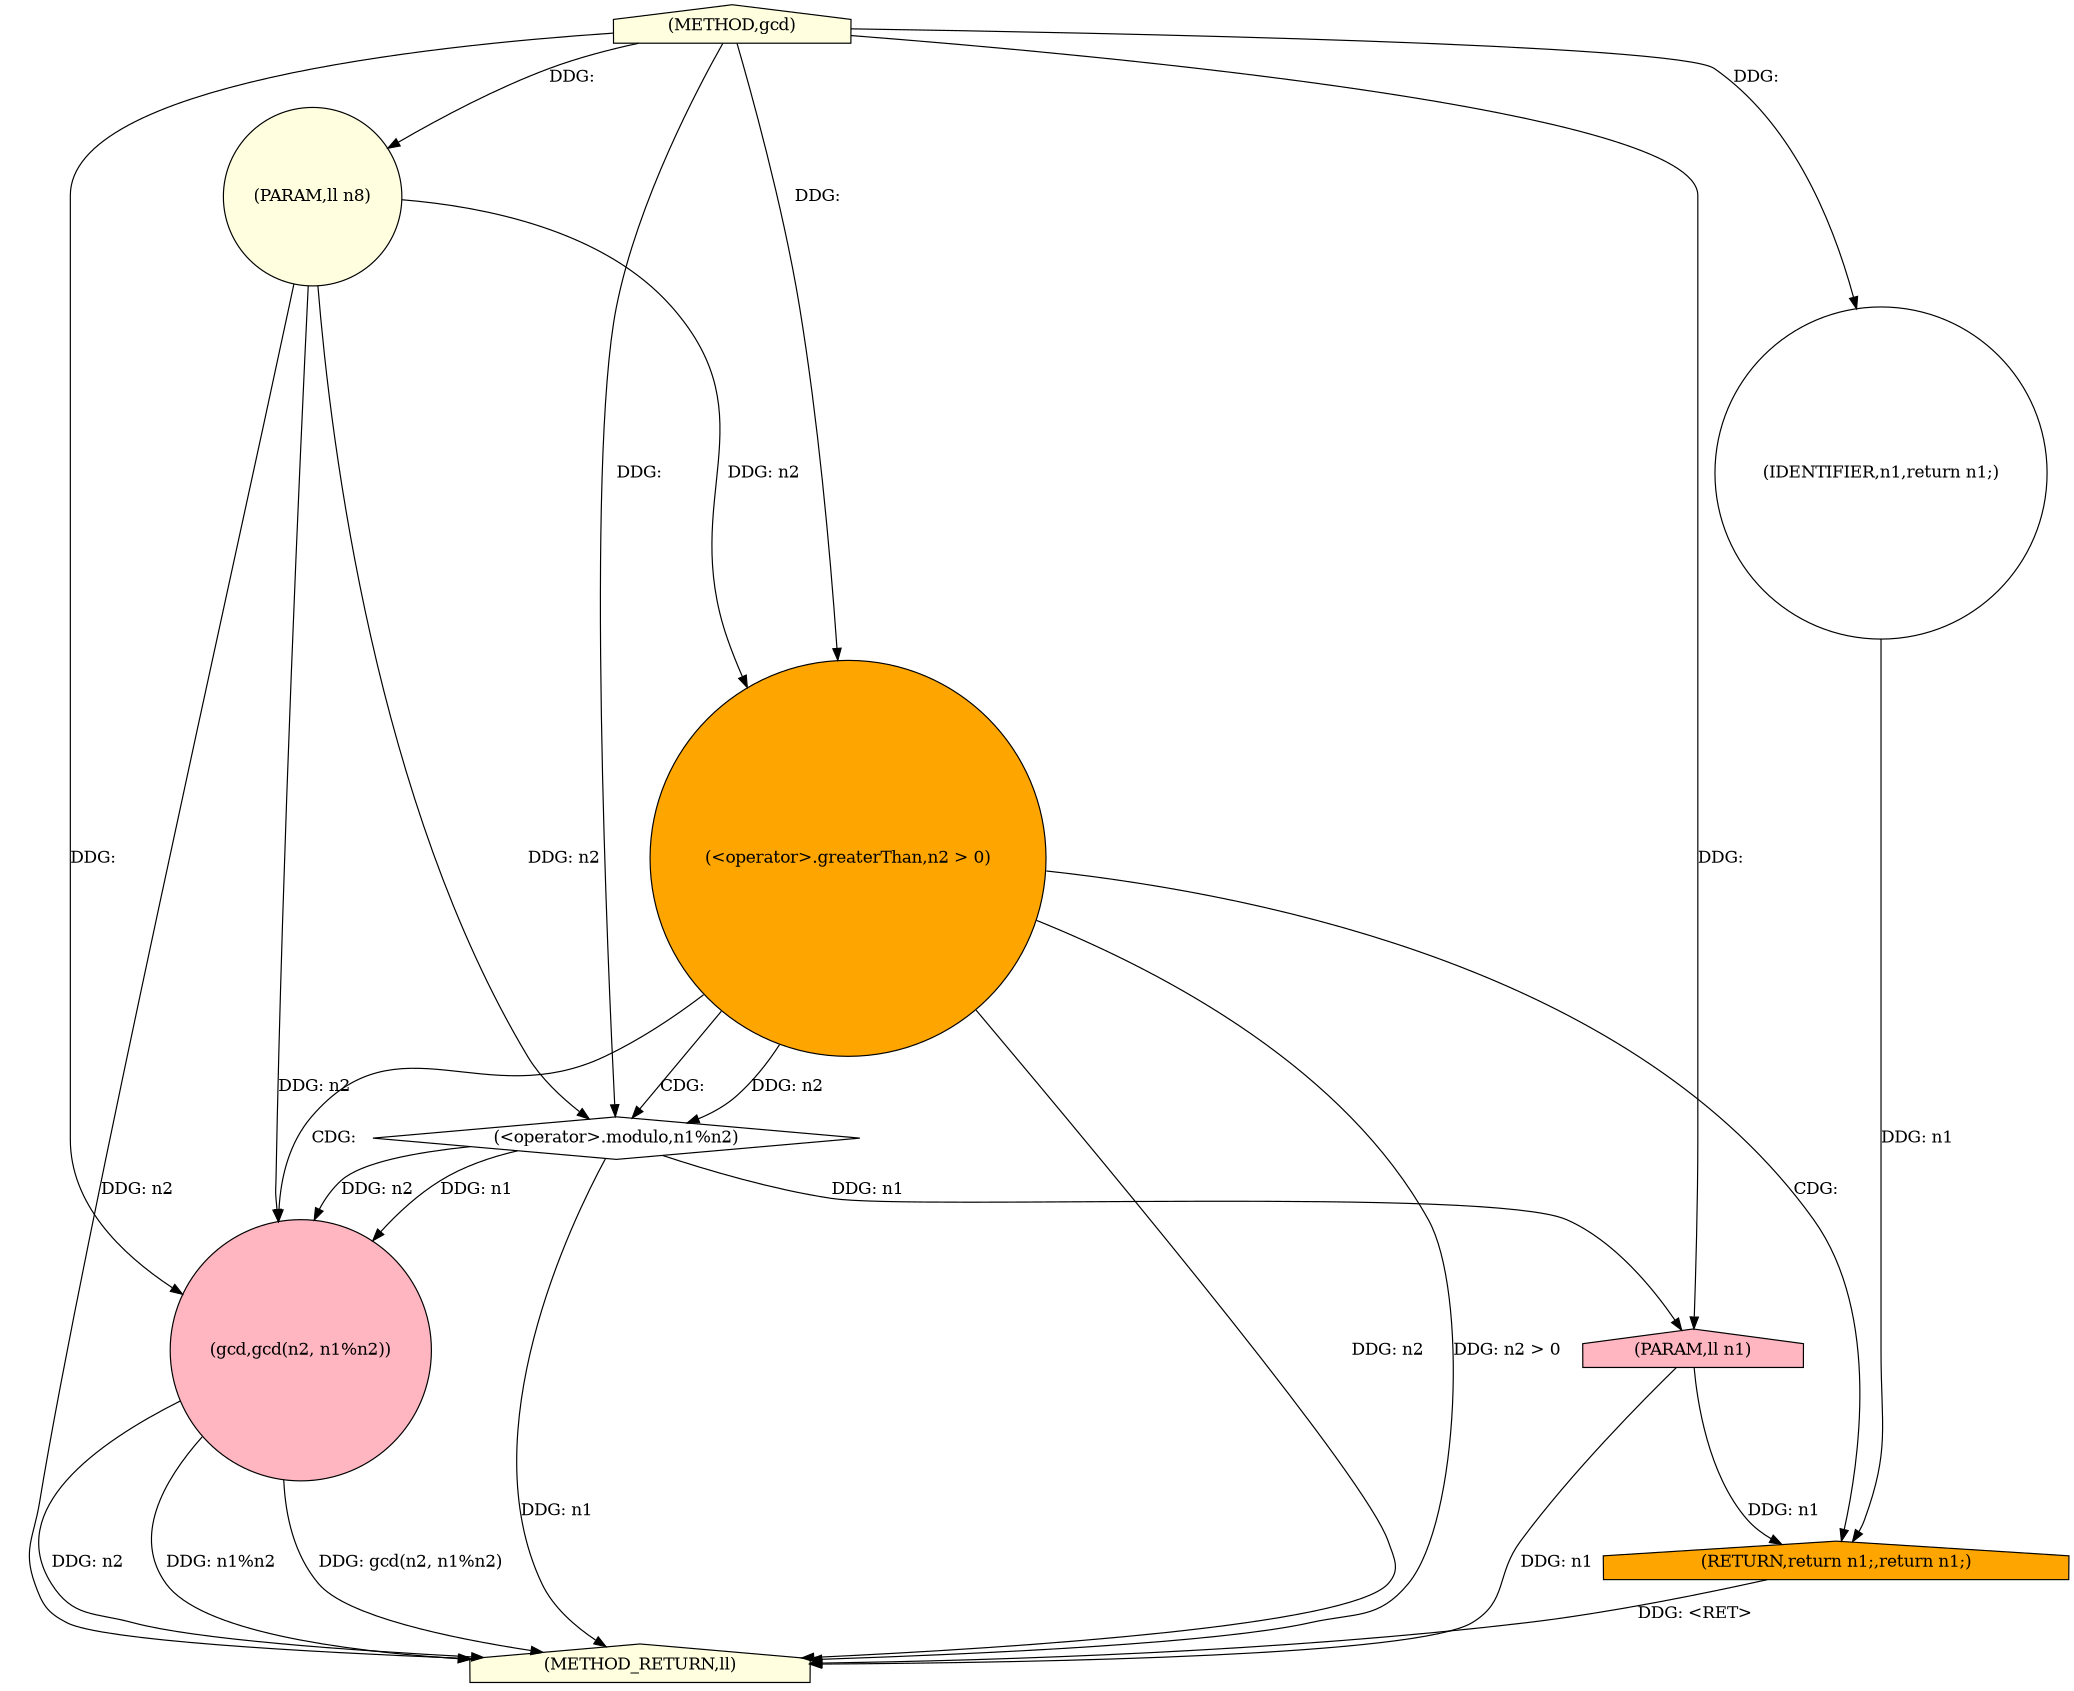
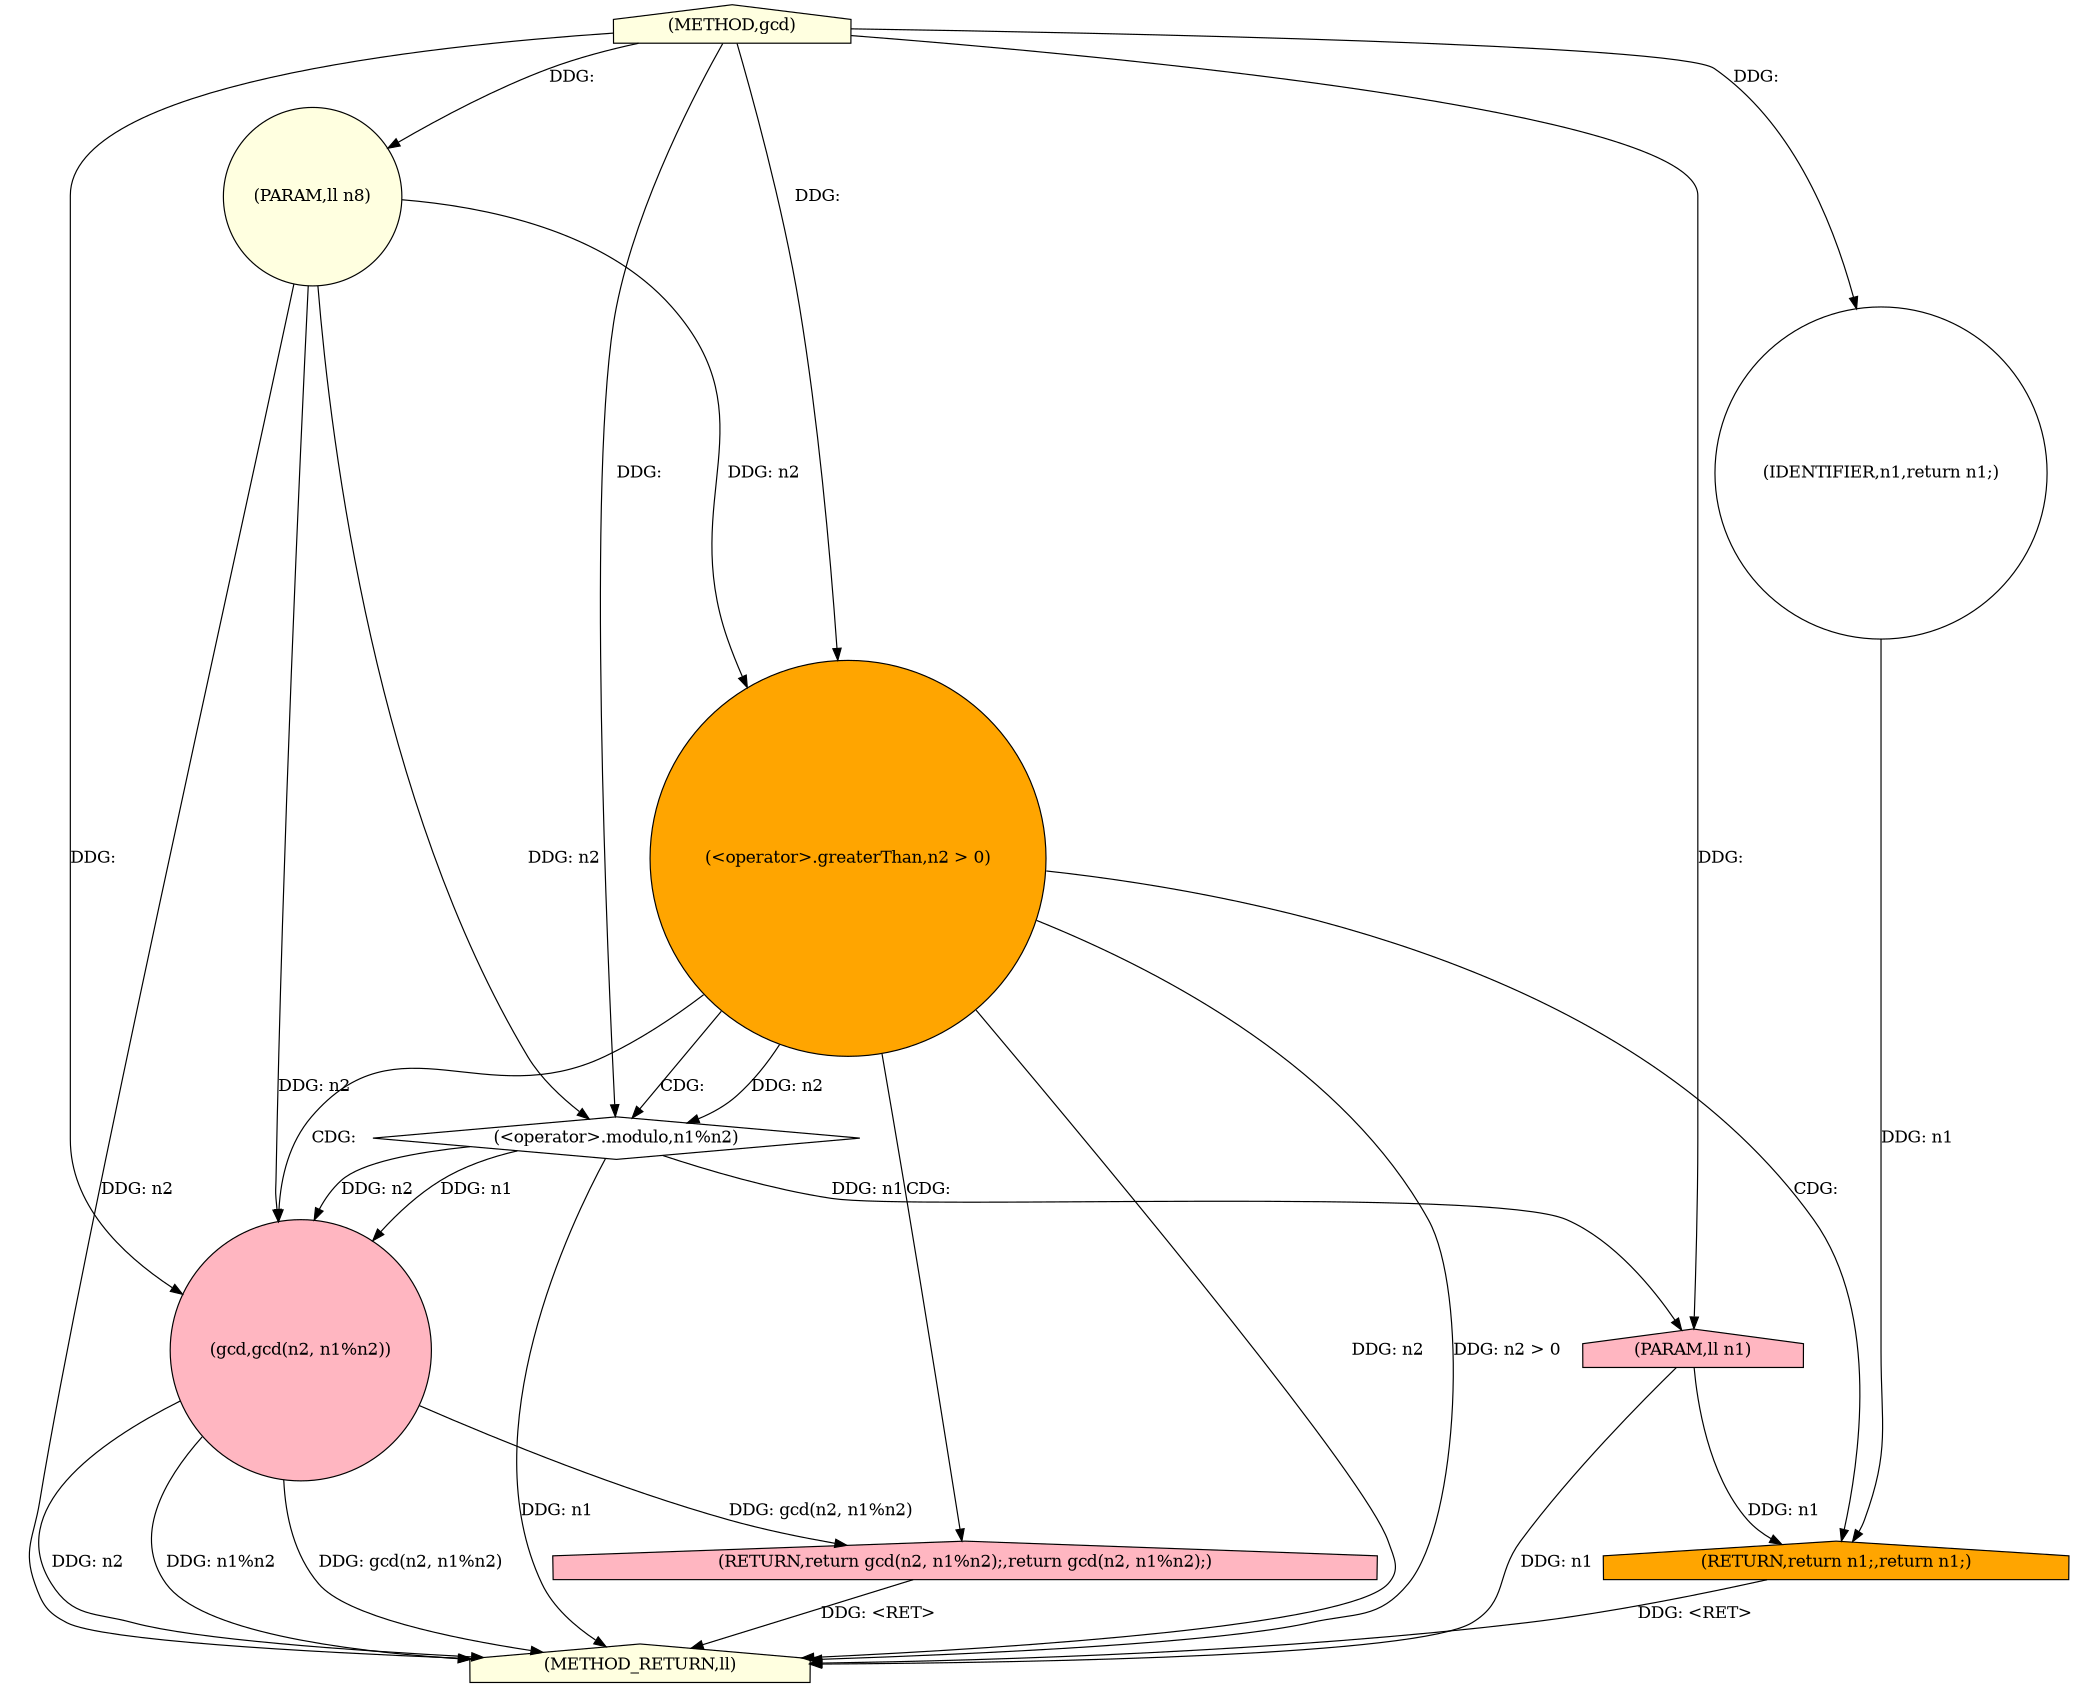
none -> (965, 1562)
